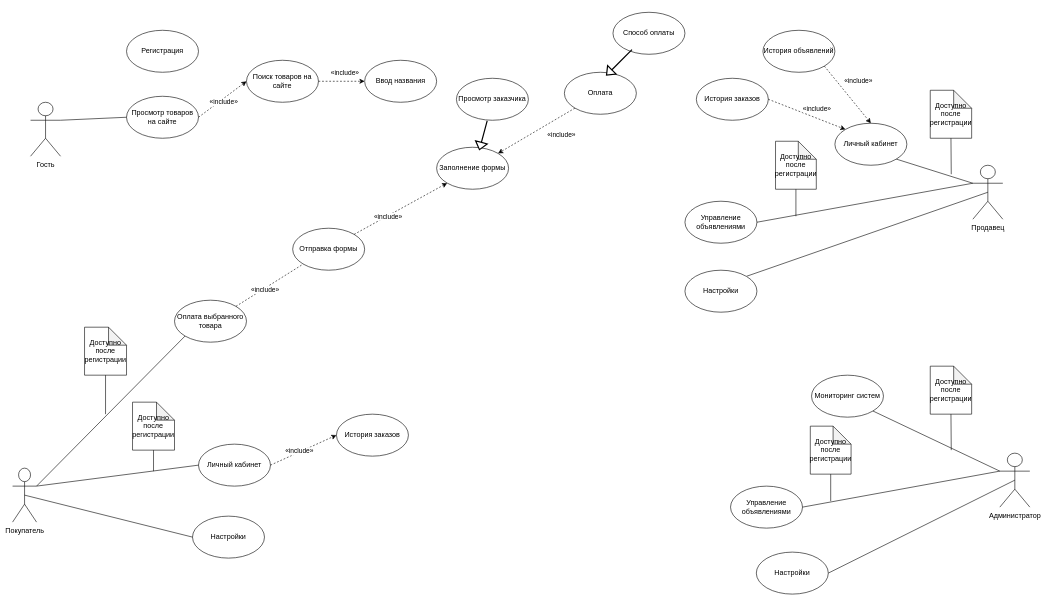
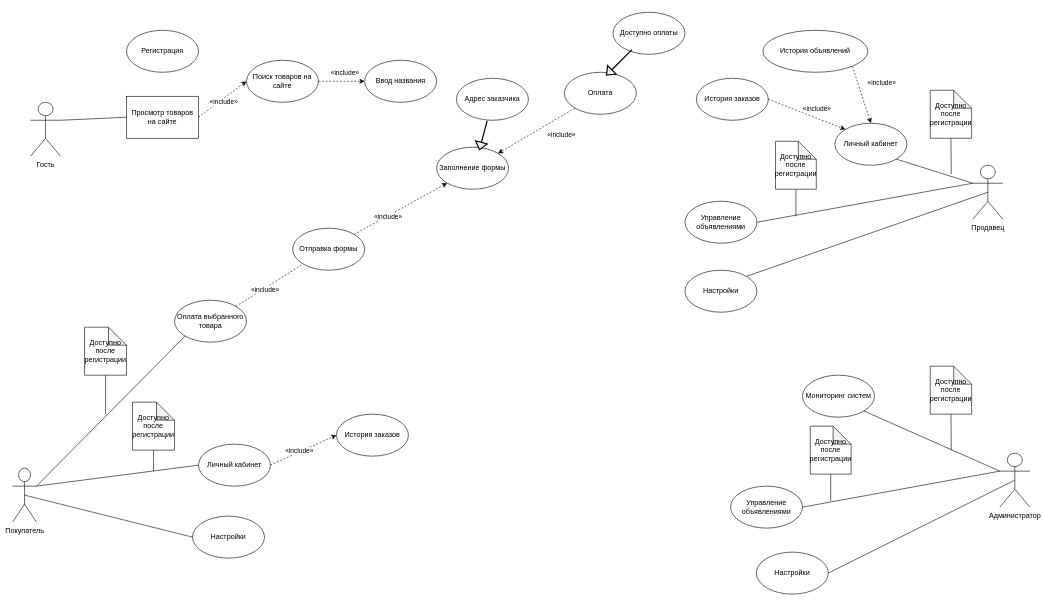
(649, 33) -> (649, 33)
(799, 51) -> (815, 51)
(492, 99) -> (492, 99)
(162, 117) -> (162, 117)
(848, 396) -> (839, 396)
